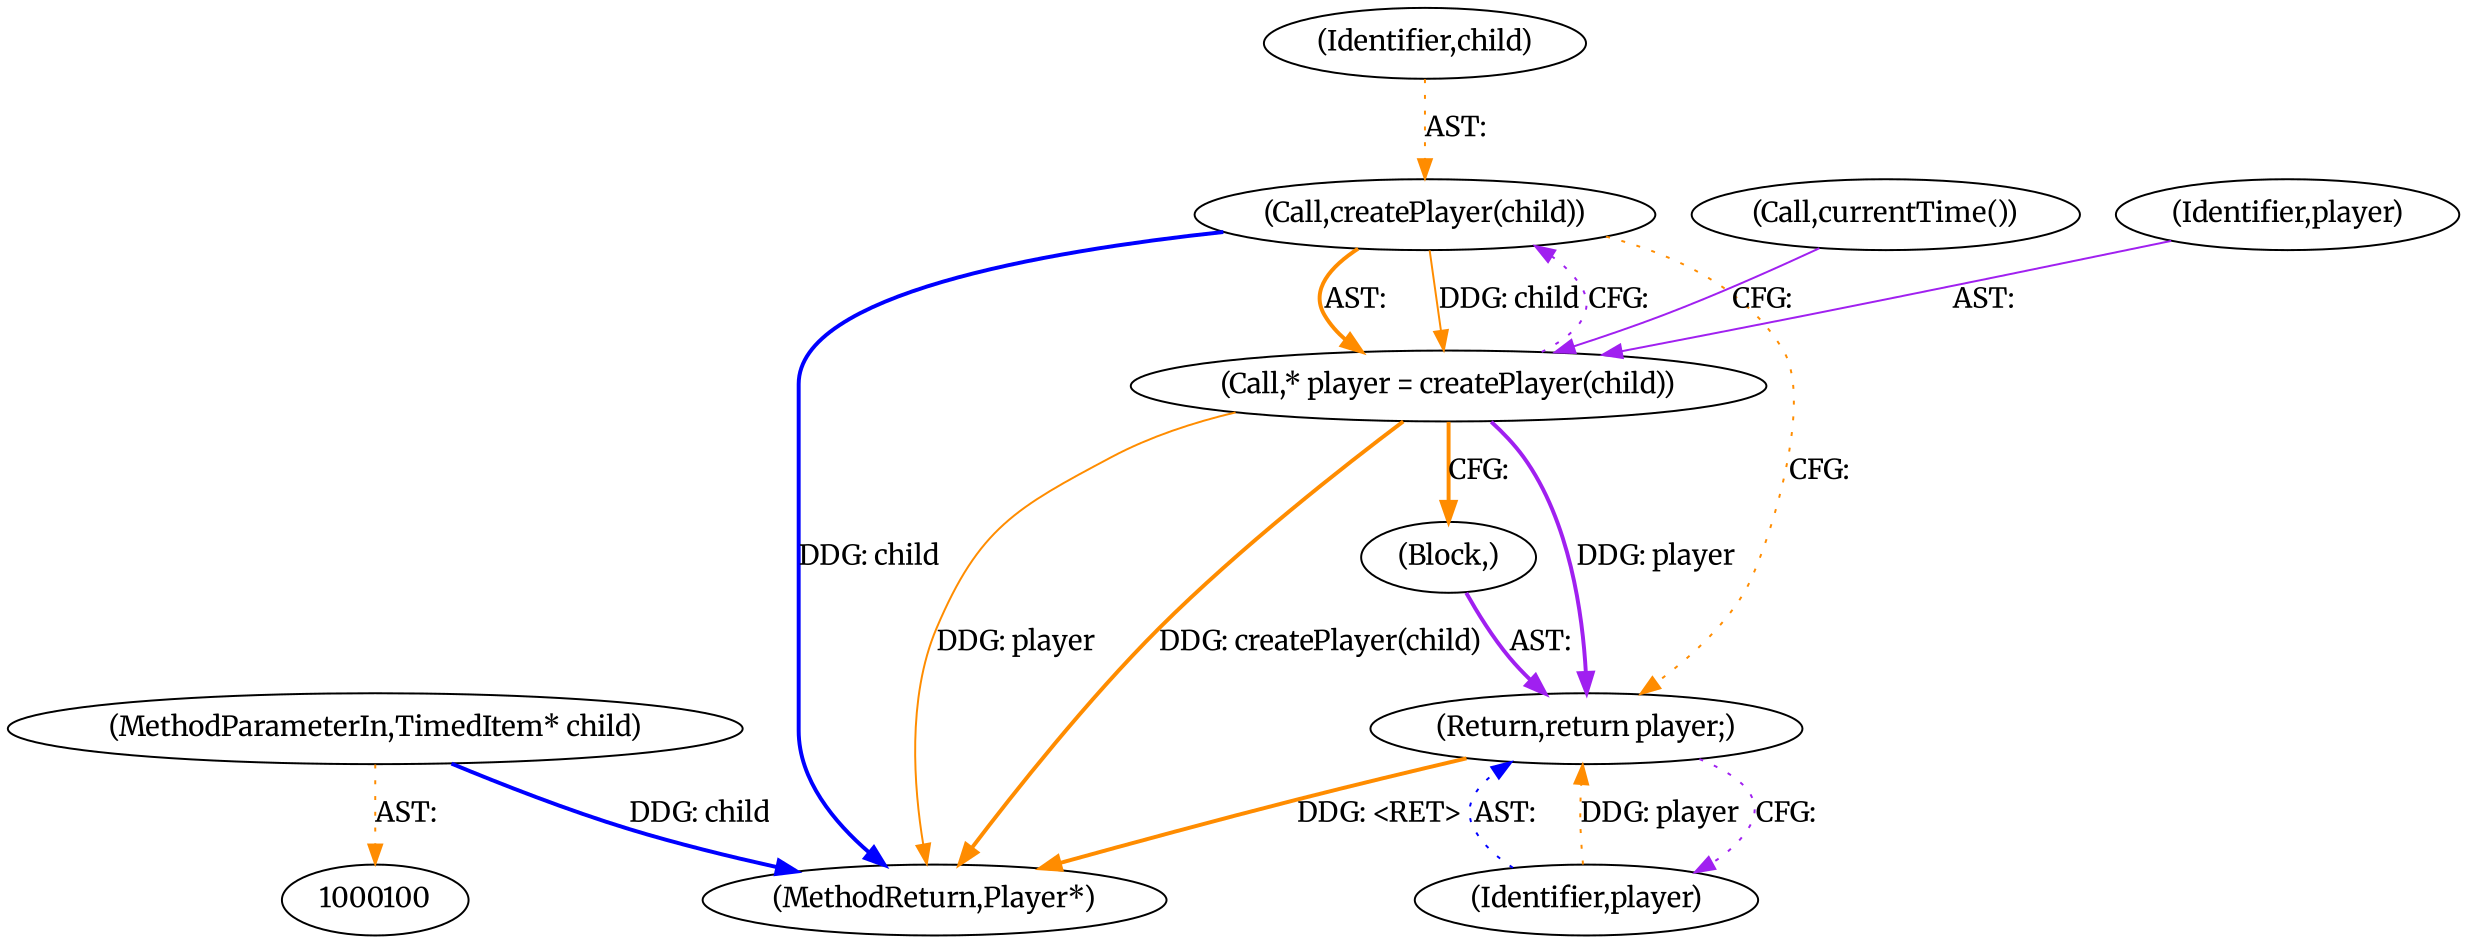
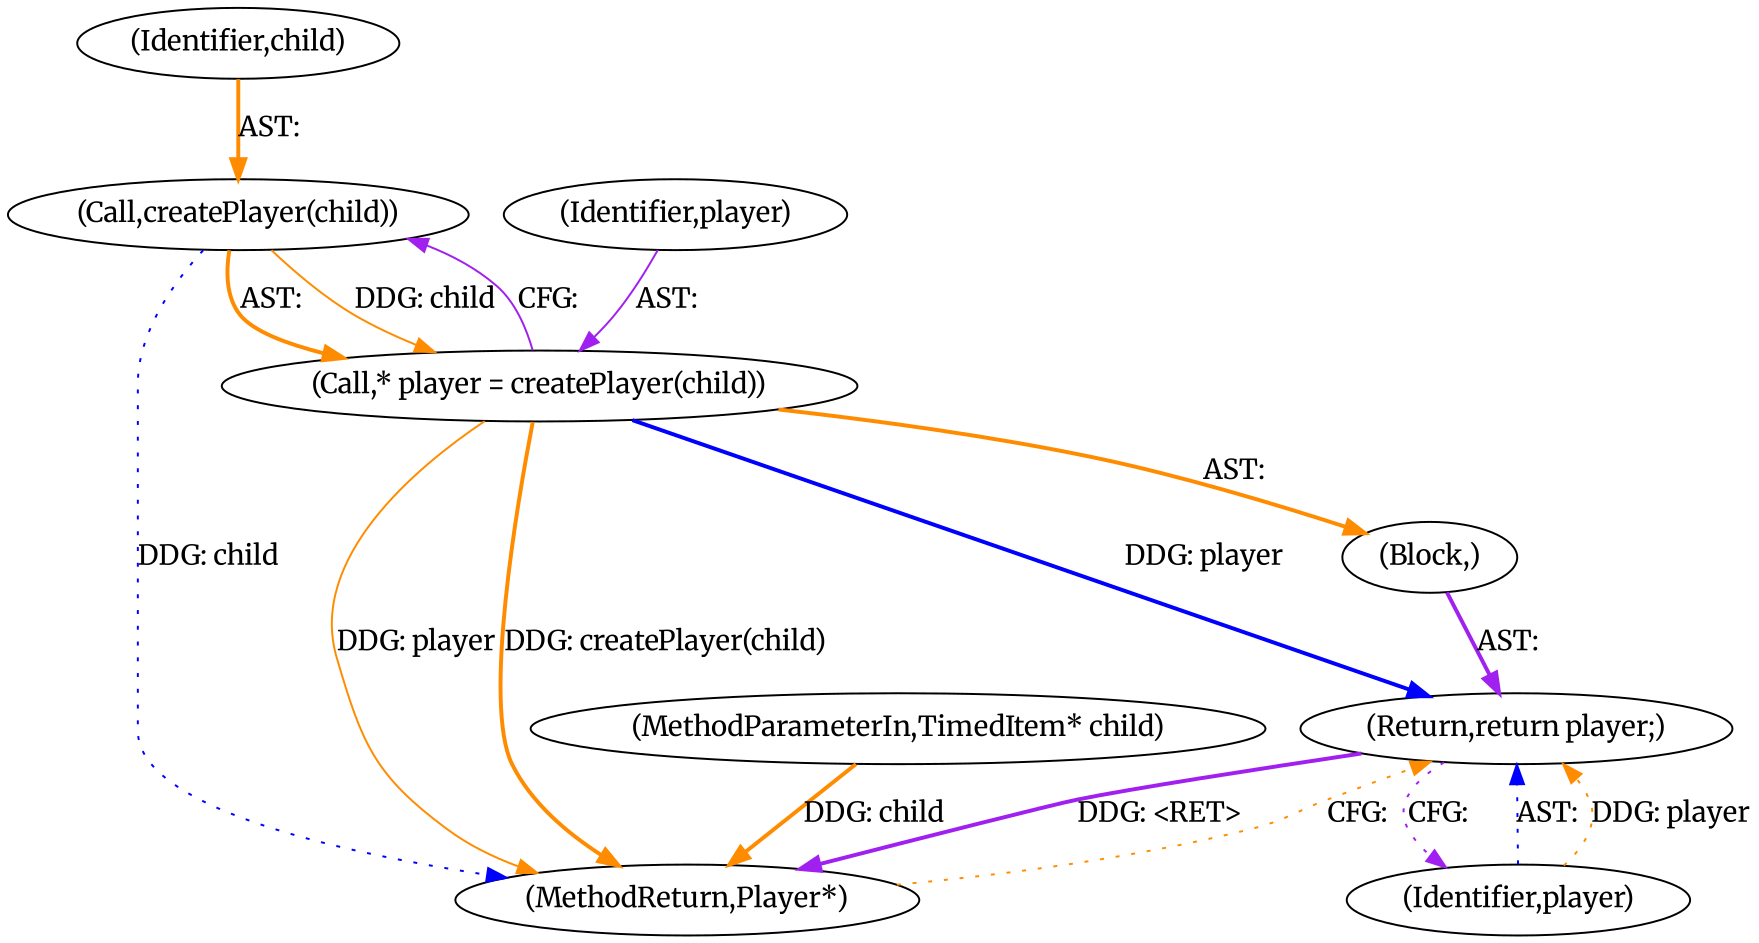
(1425, 119) -> (238, 119)
(1886, 215) -> none
(1586, 308) -> (494, 284)
(799, 394) -> (138, 678)
(1792, 429) -> (1160, 849)
(1482, 472) -> (1238, 472)
(1563, 538) -> (1021, 555)
(1263, 808) -> (1088, 797)
(612, 824) -> (800, 808)
(375, 900) -> none
